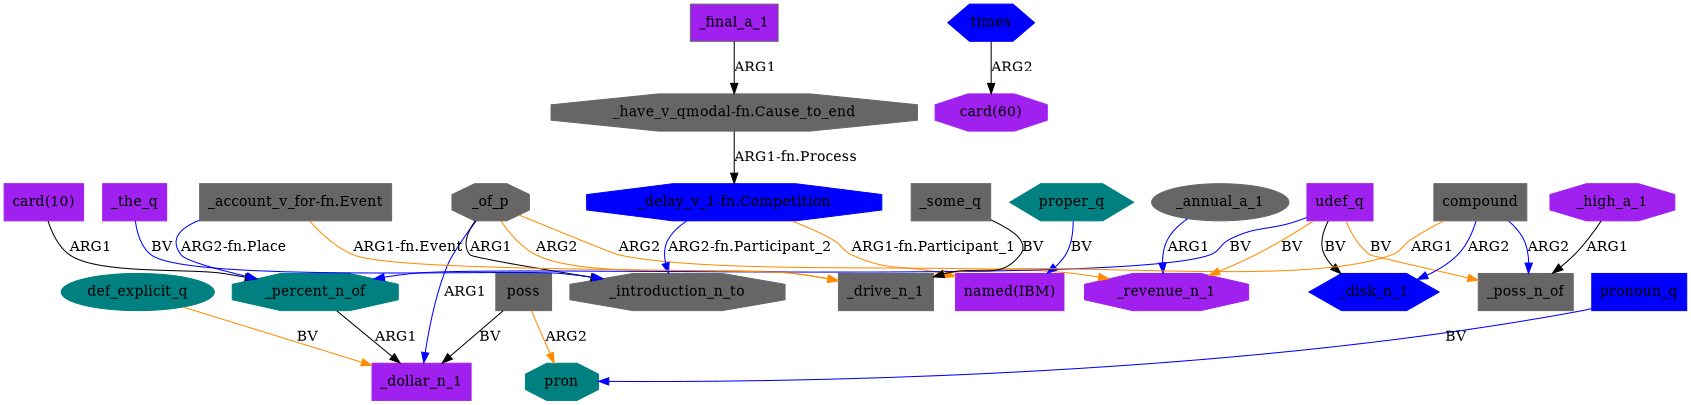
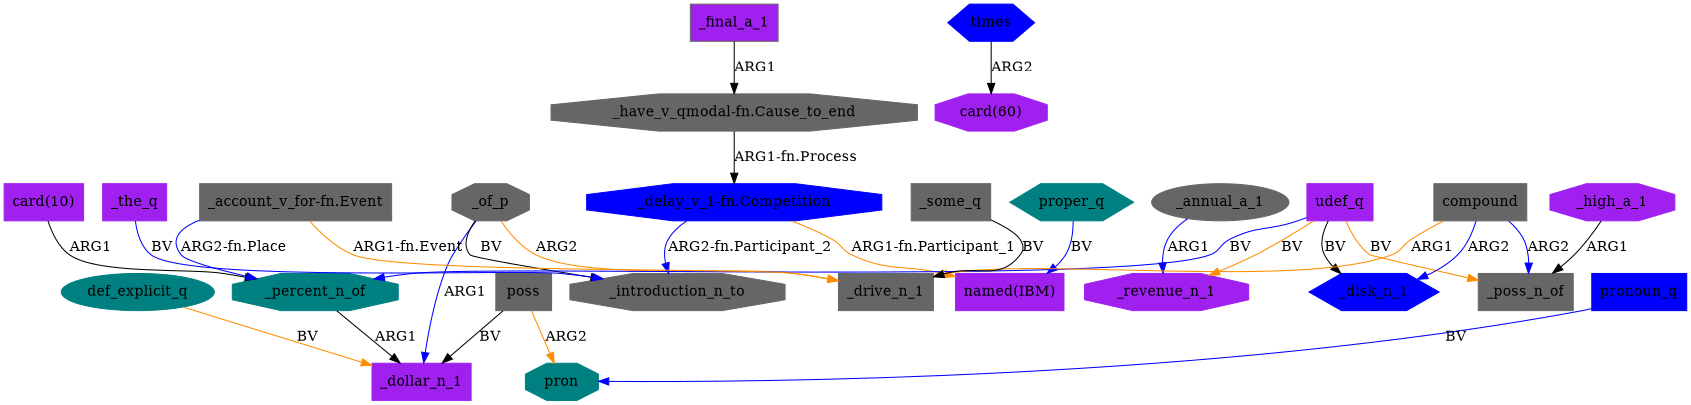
(491, 247) -> (491, 247)
(702, 264) -> none
